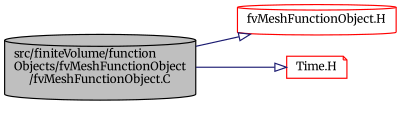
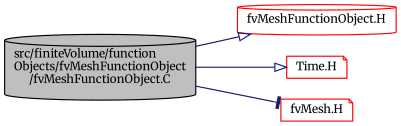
none -> (317, 110)
